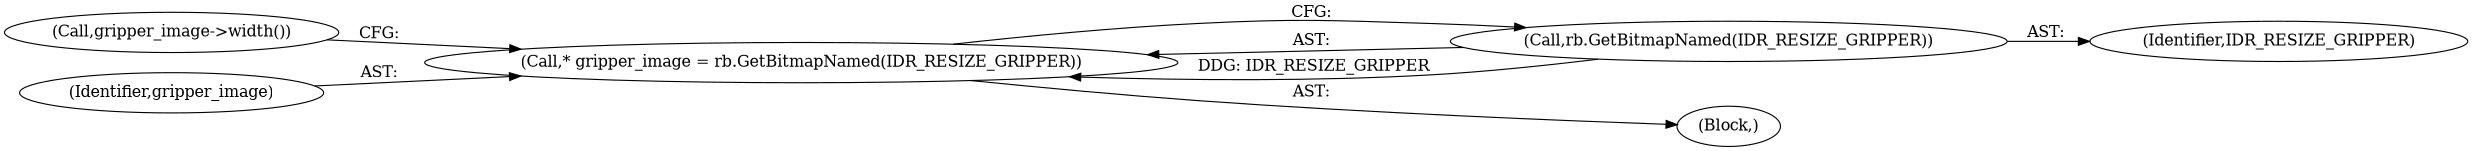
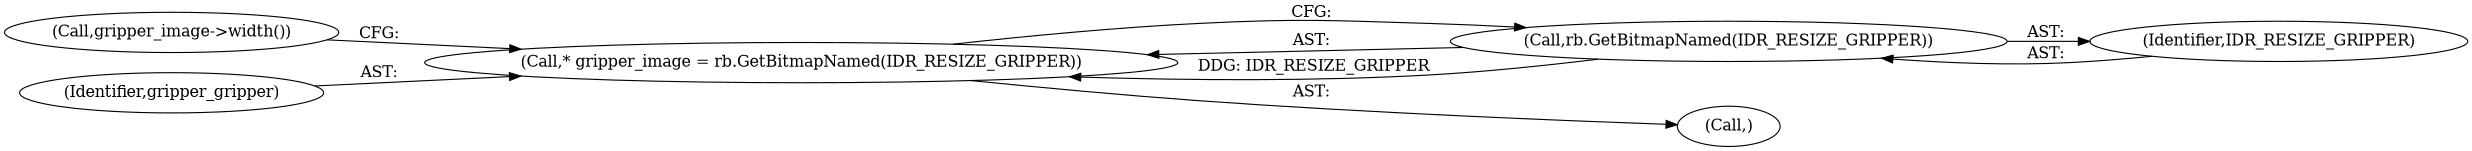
none -> (2023, 64)
(172, 93) -> (172, 93)
(1729, 126) -> (1729, 126)
